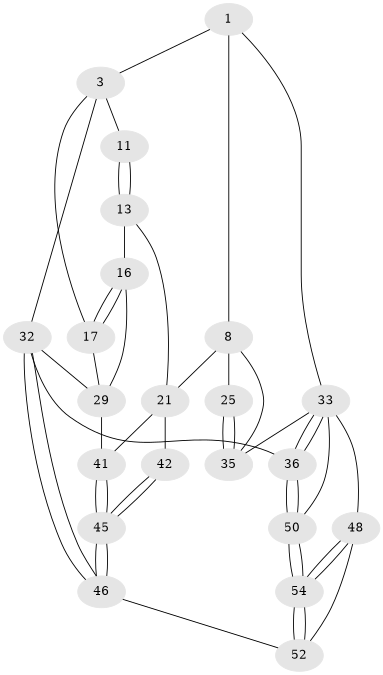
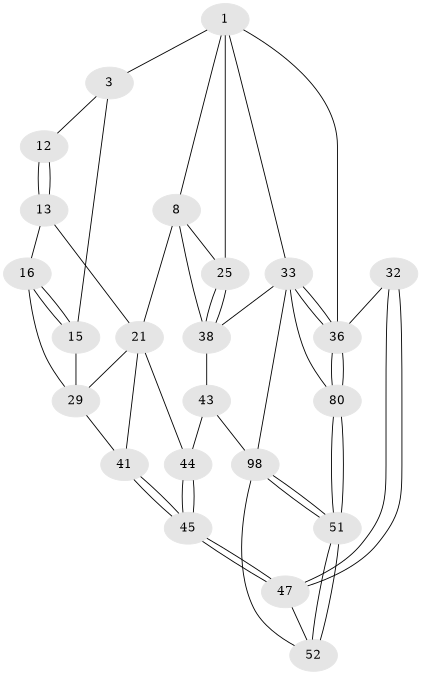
(125, 147) -> (44, 147)
none -> (225, 147)
none -> (337, 156)
(64, 210) -> none
(91, 337) -> (76, 337)
(65, 369) -> (108, 369)
none -> (207, 401)
(165, 465) -> (188, 465)
(229, 465) -> (207, 337)
(292, 528) -> (337, 401)
(356, 528) -> (255, 465)
(102, 592) -> (285, 592)
(299, 592) -> (337, 528)
